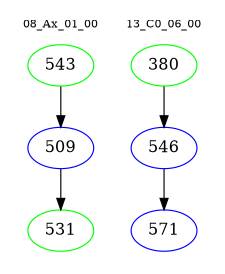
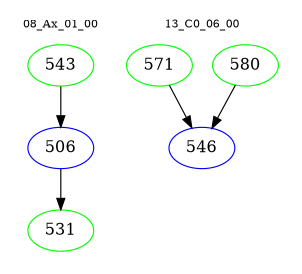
(164, 65) -> (246, 65)
(61, 148) -> (61, 148)
(164, 184) -> (178, 101)
(164, 231) -> (159, 65)
